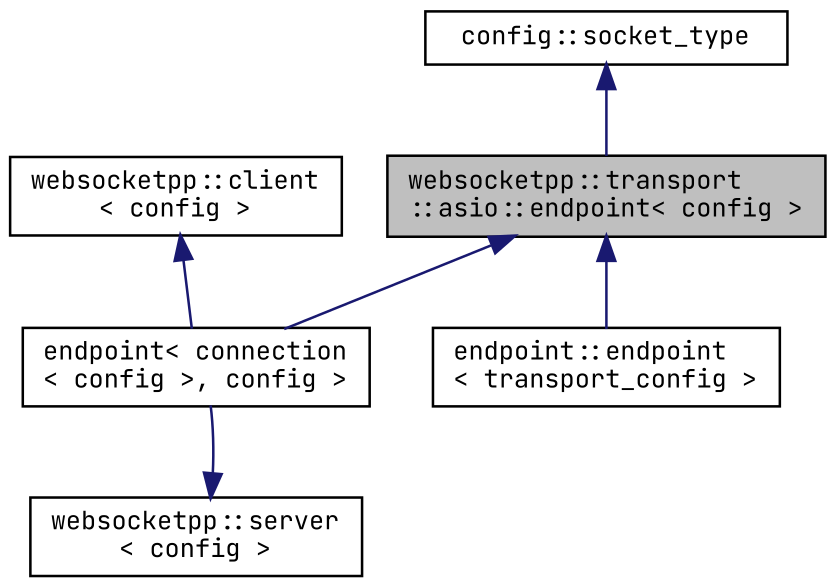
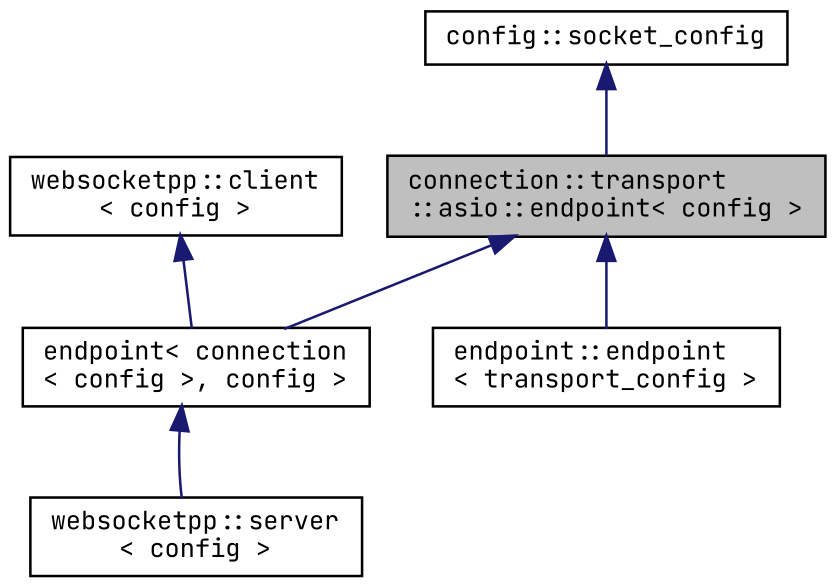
(606, 38) -> (606, 38)
(606, 196) -> (606, 196)
(213, 439) -> (179, 465)
